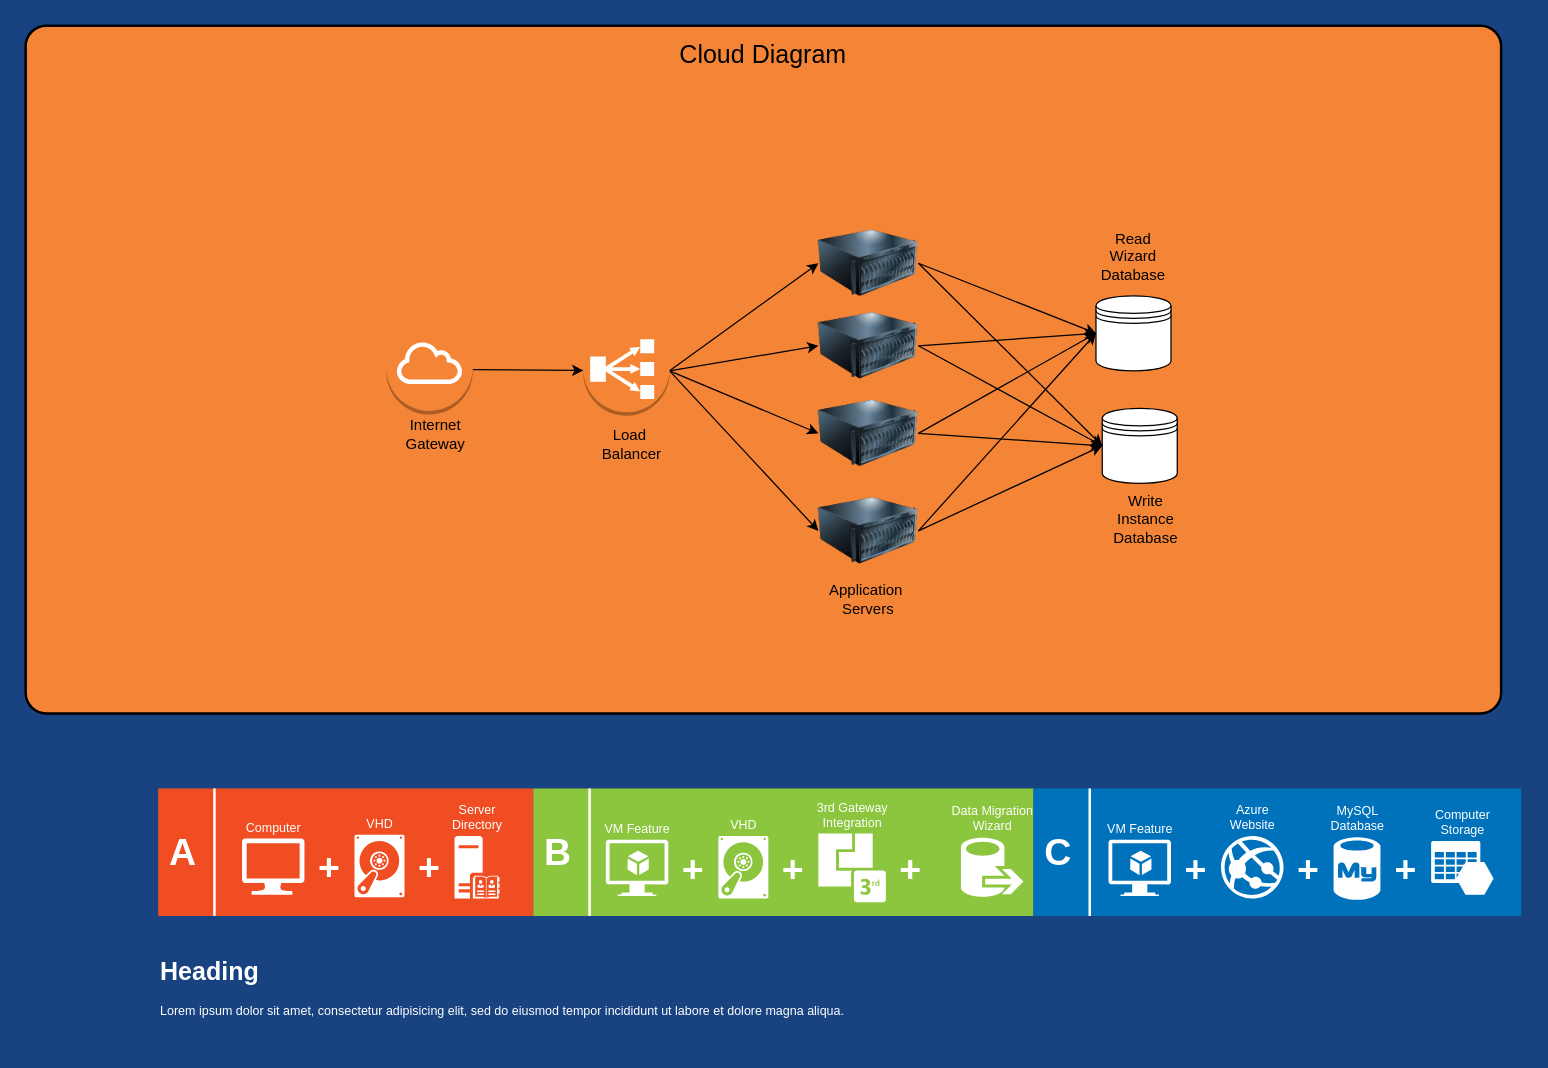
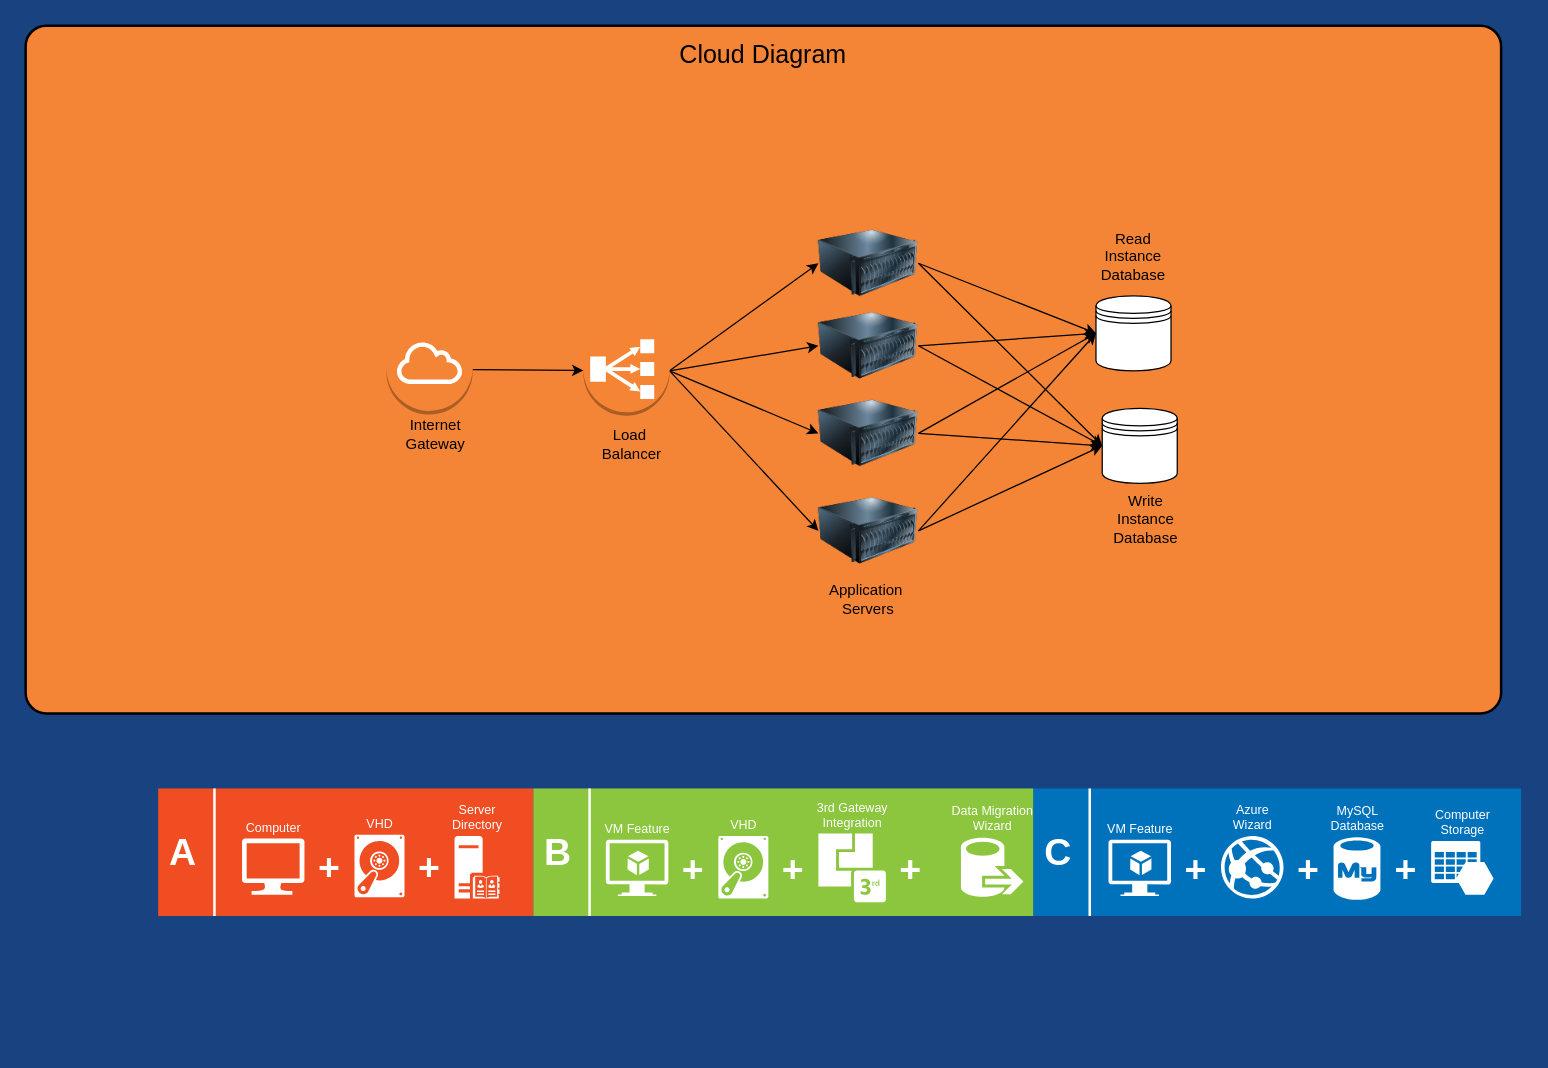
(1133, 257) -> (1133, 257)
(1253, 817) -> (1253, 817)
(805, 997) -> none
